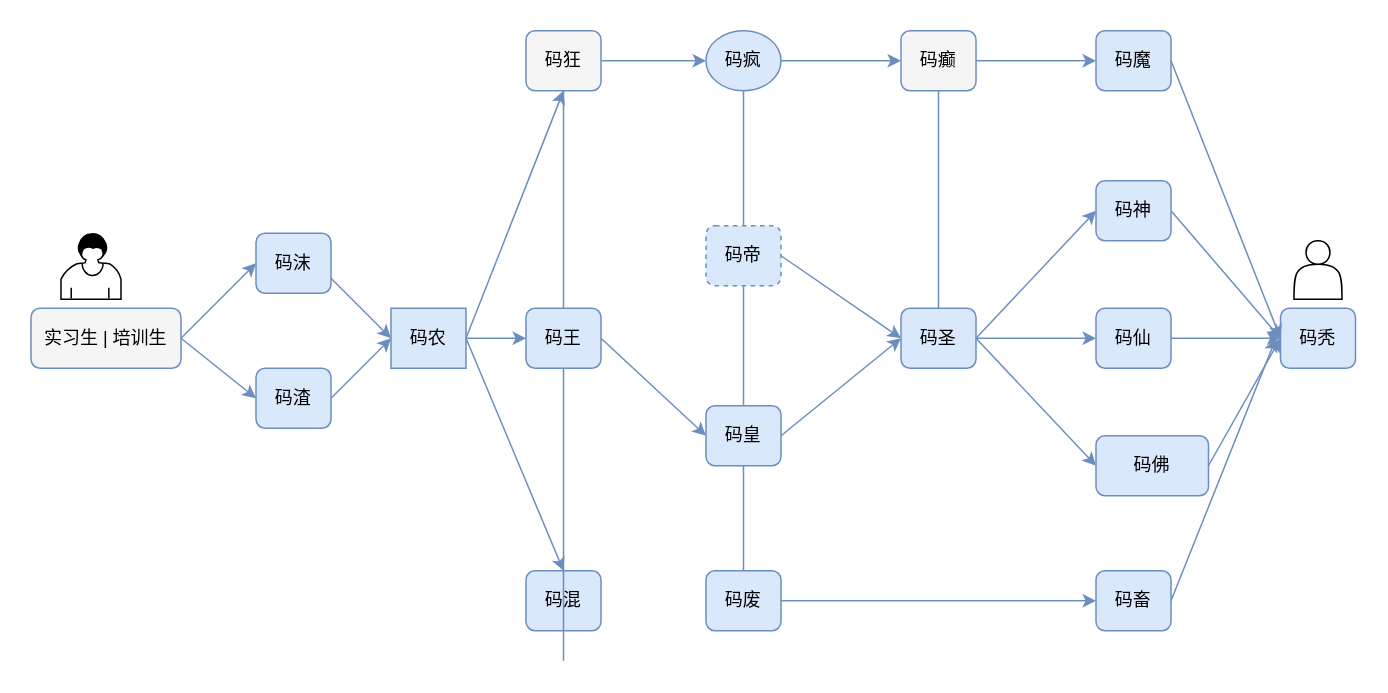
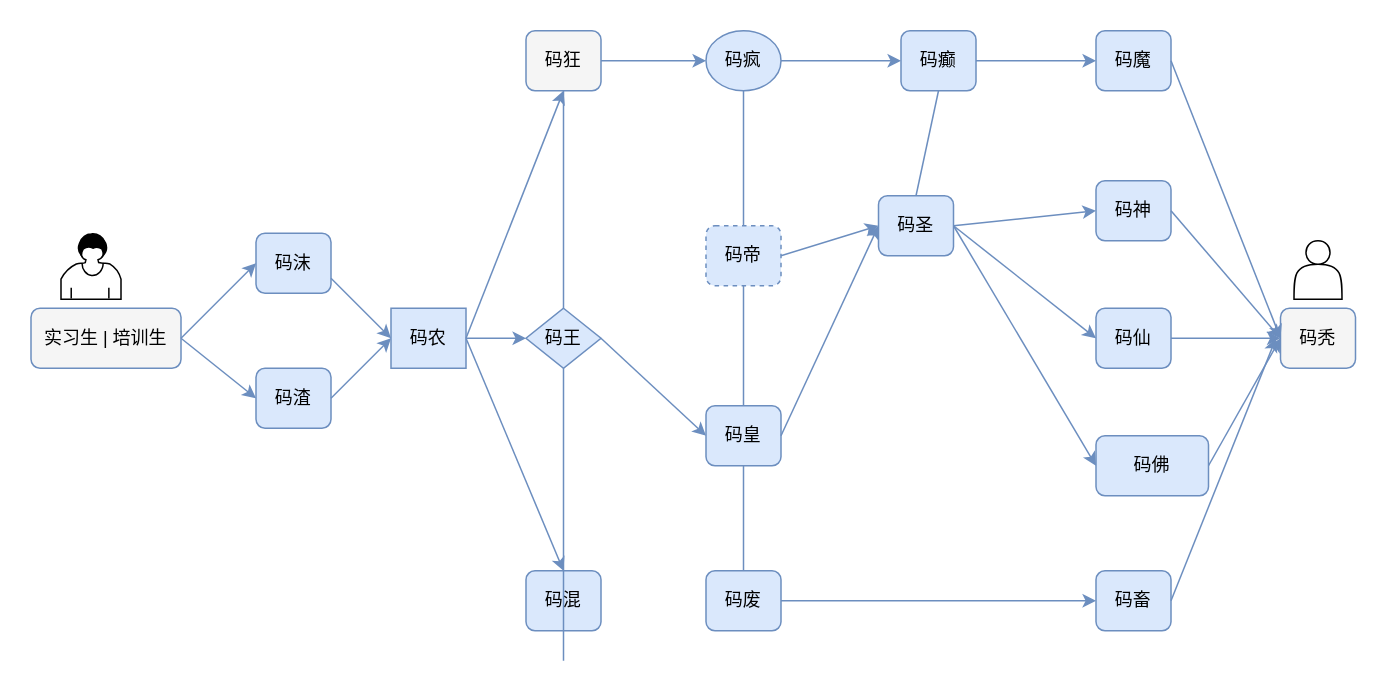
(938, 61) -> (938, 61)
(563, 338) -> (563, 338)
(938, 338) -> (916, 226)
(1318, 338) -> (1318, 338)
